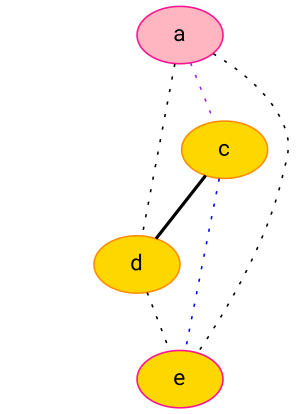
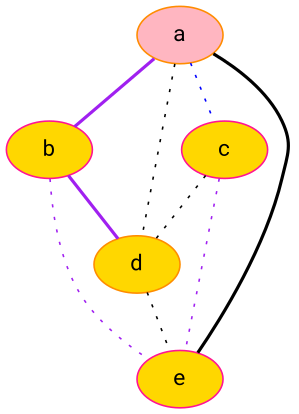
(180, 35) -> (180, 35)
(202, 92) -> (202, 92)
none -> (49, 150)
(225, 150) -> (225, 150)
(277, 197) -> (277, 197)
(181, 207) -> (181, 207)
(202, 264) -> (202, 264)
